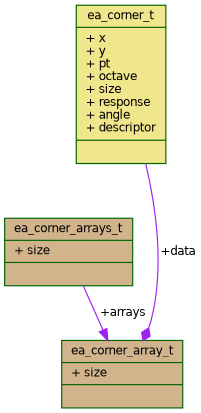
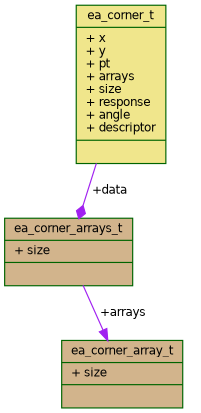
(112, 77) -> (111, 77)
(158, 245) -> (90, 184)
